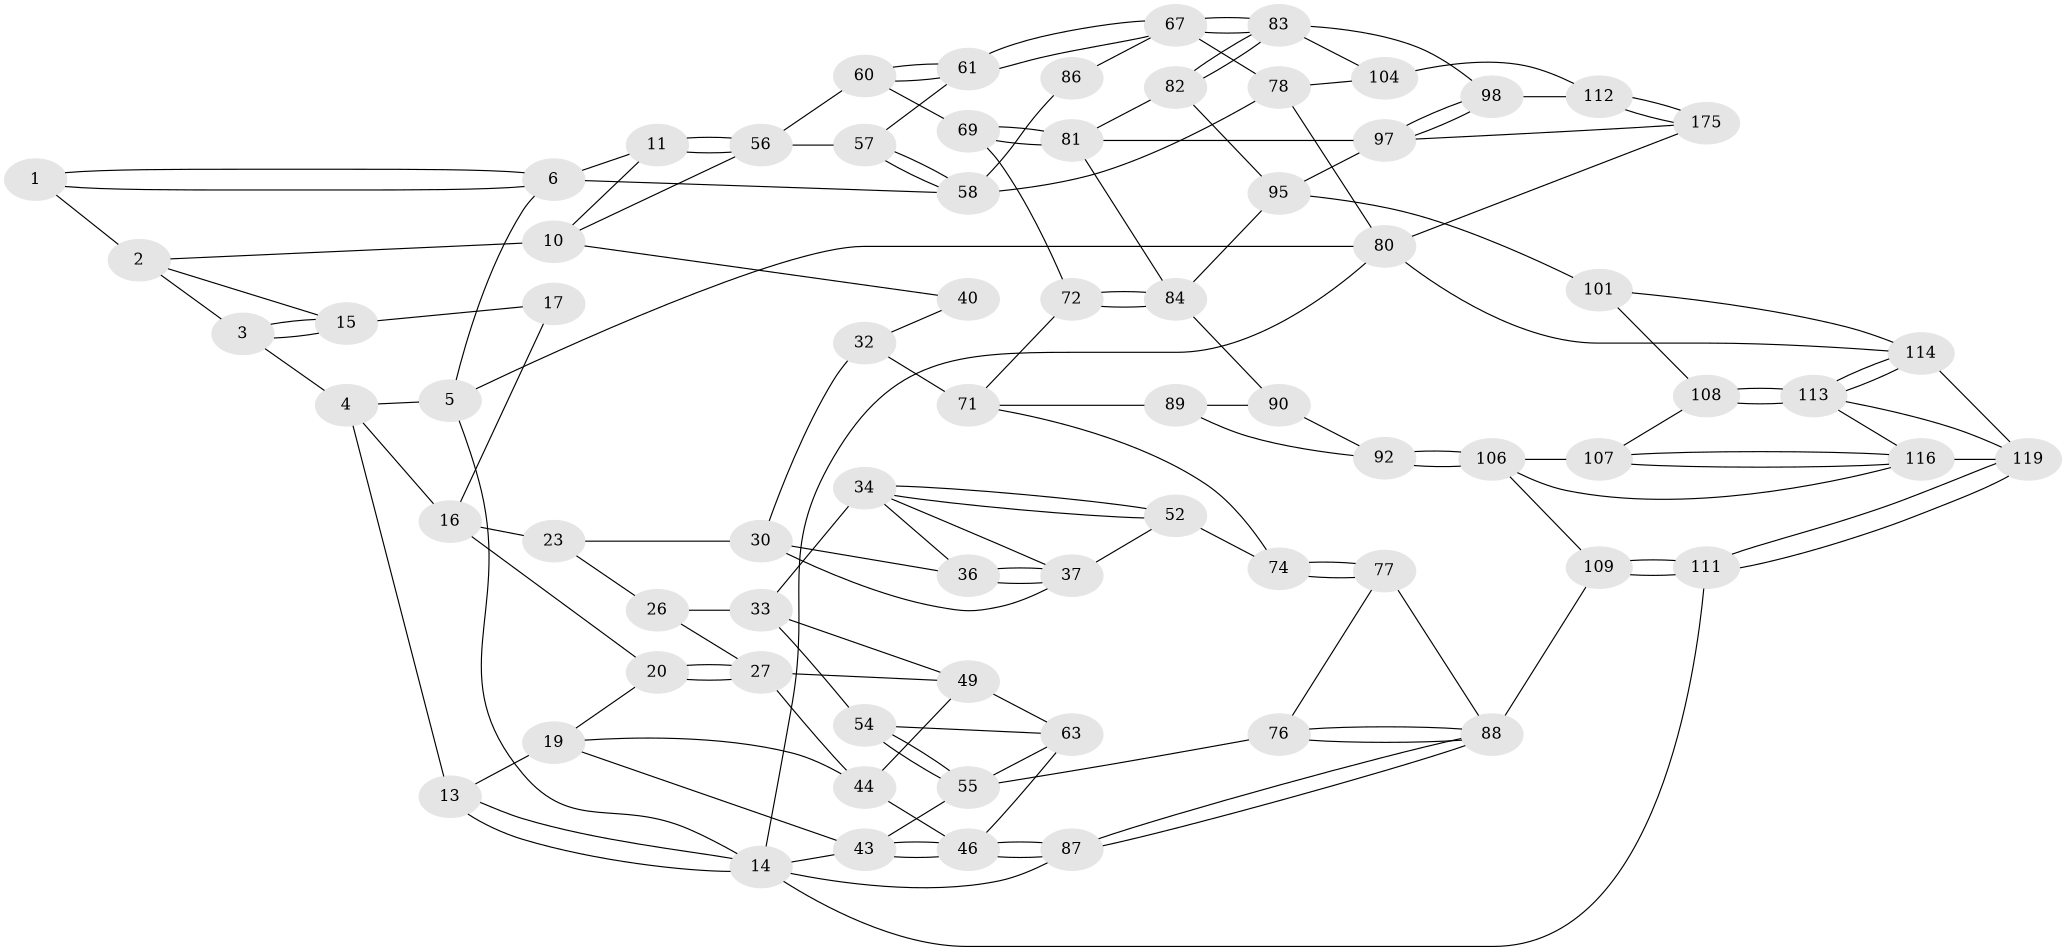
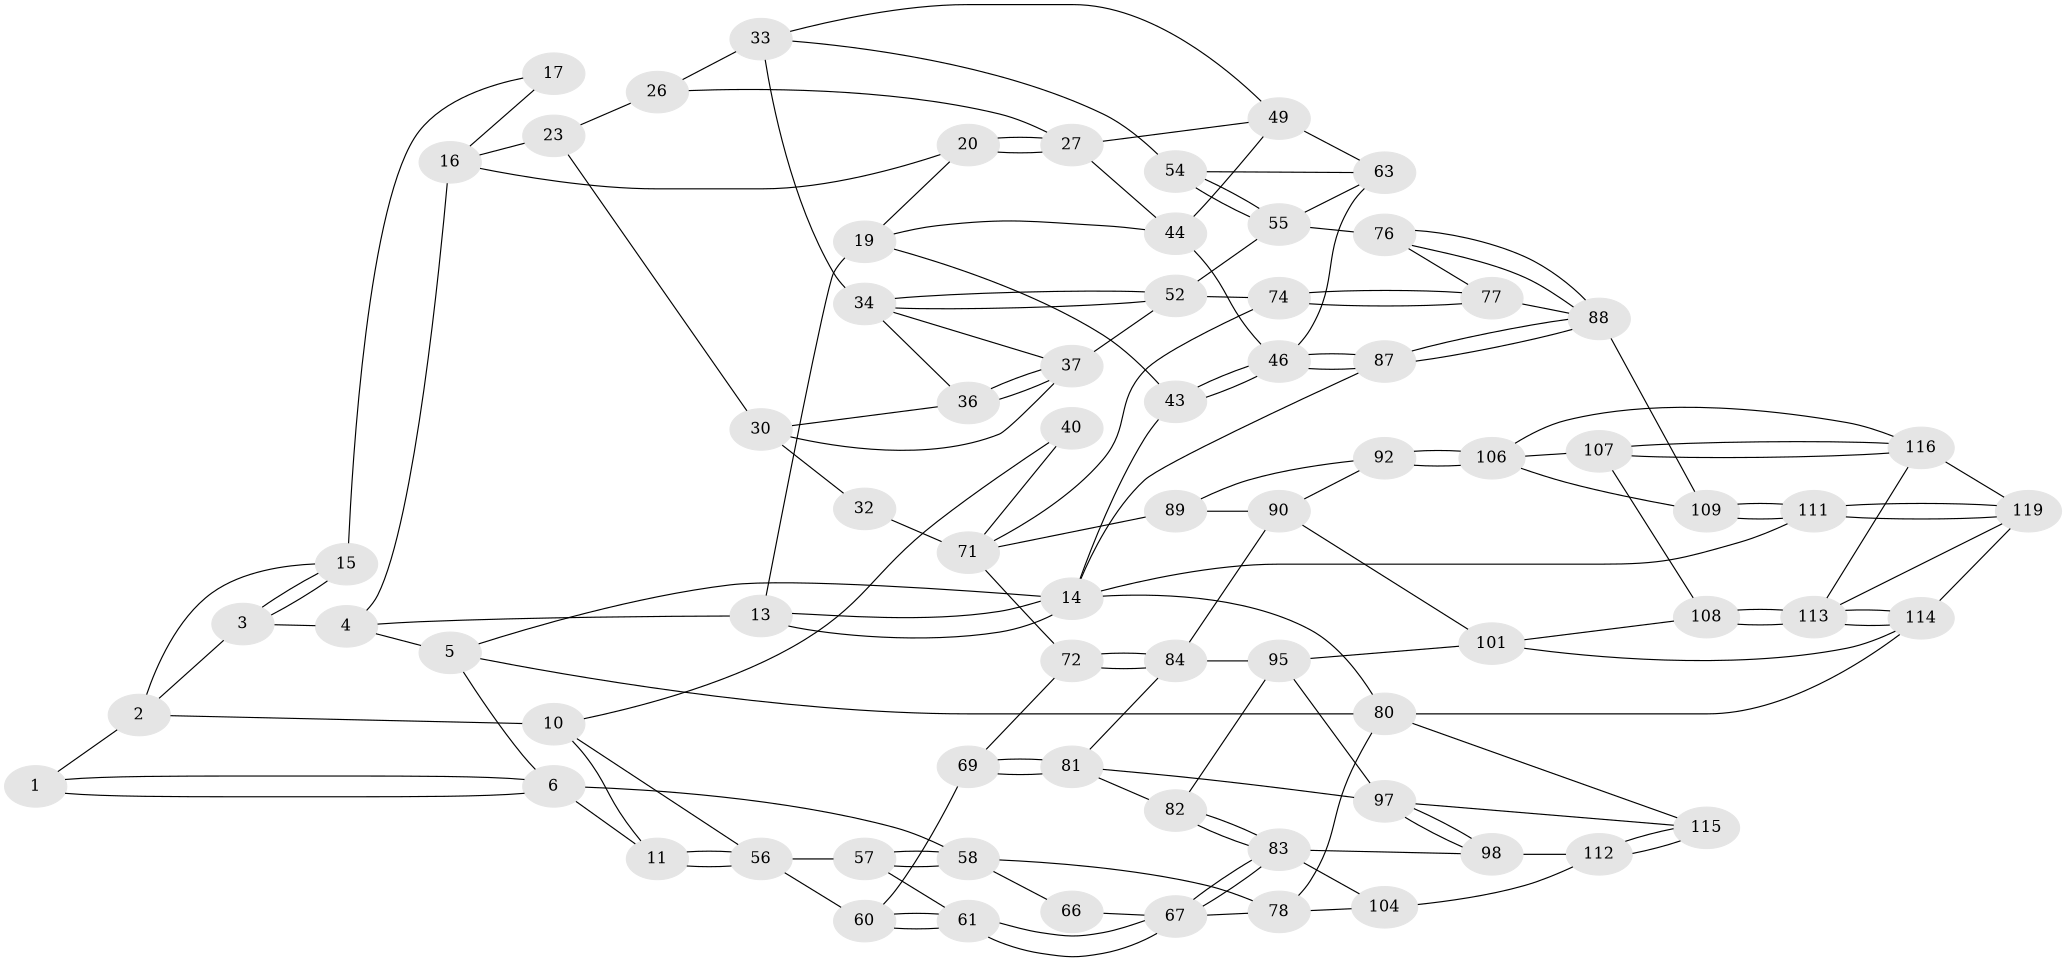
(1072, 78) -> (1072, 912)
(1707, 123) -> (1707, 828)
(917, 321) -> (1020, 490)
none -> (1385, 577)
(909, 823) -> (1227, 260)
